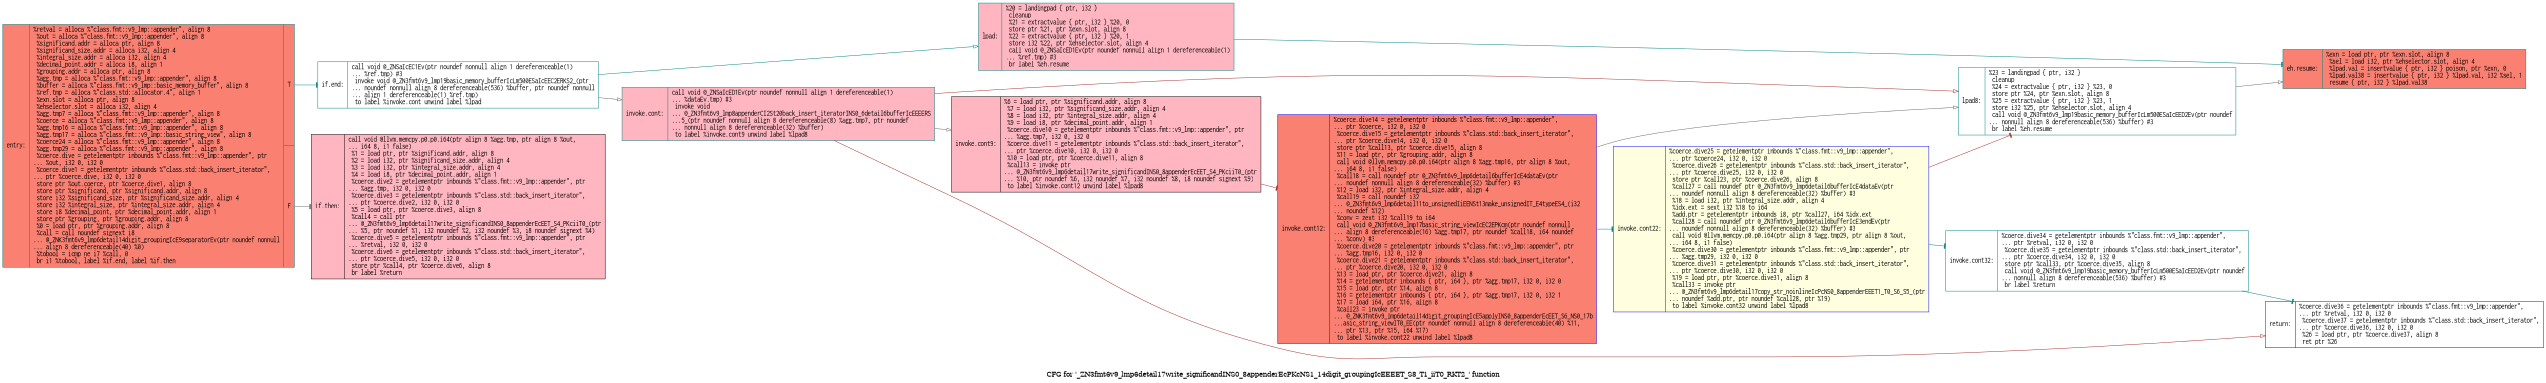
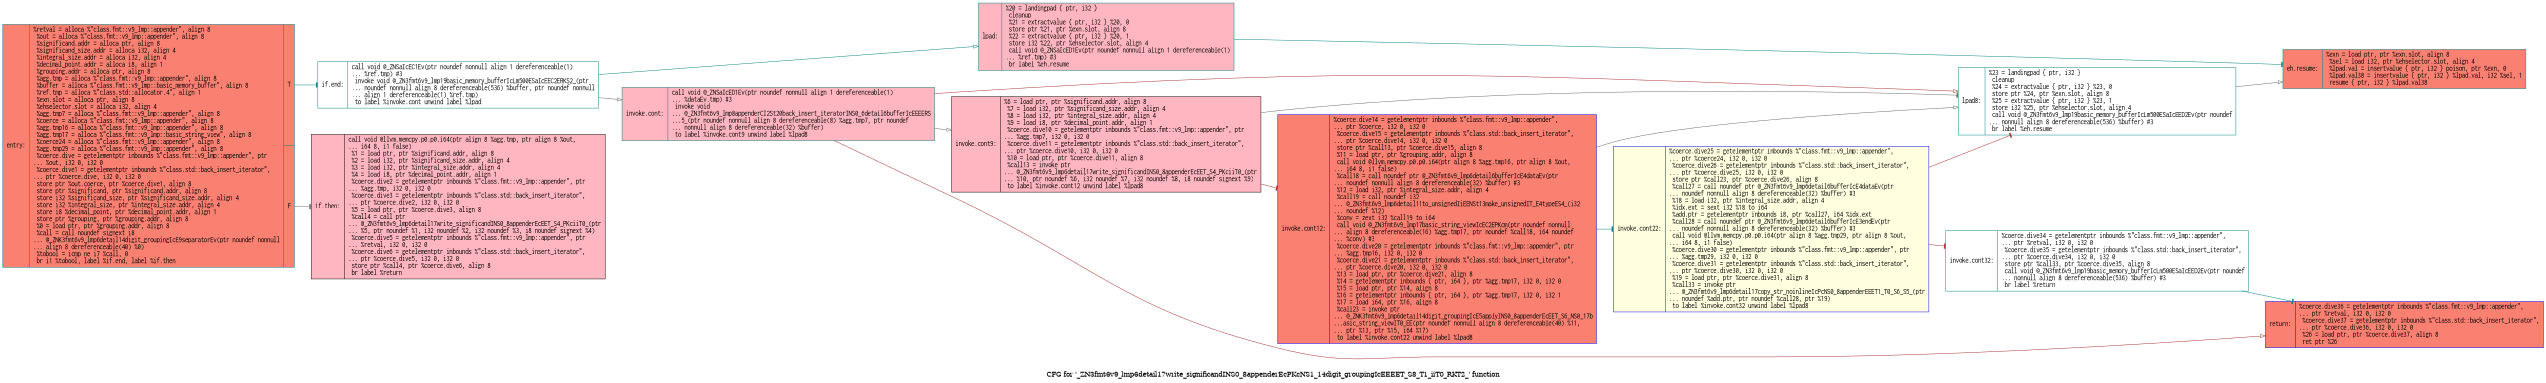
none -> (1608, 92)
(1936, 245) -> (1936, 245)
(2404, 325) -> (2404, 325)
